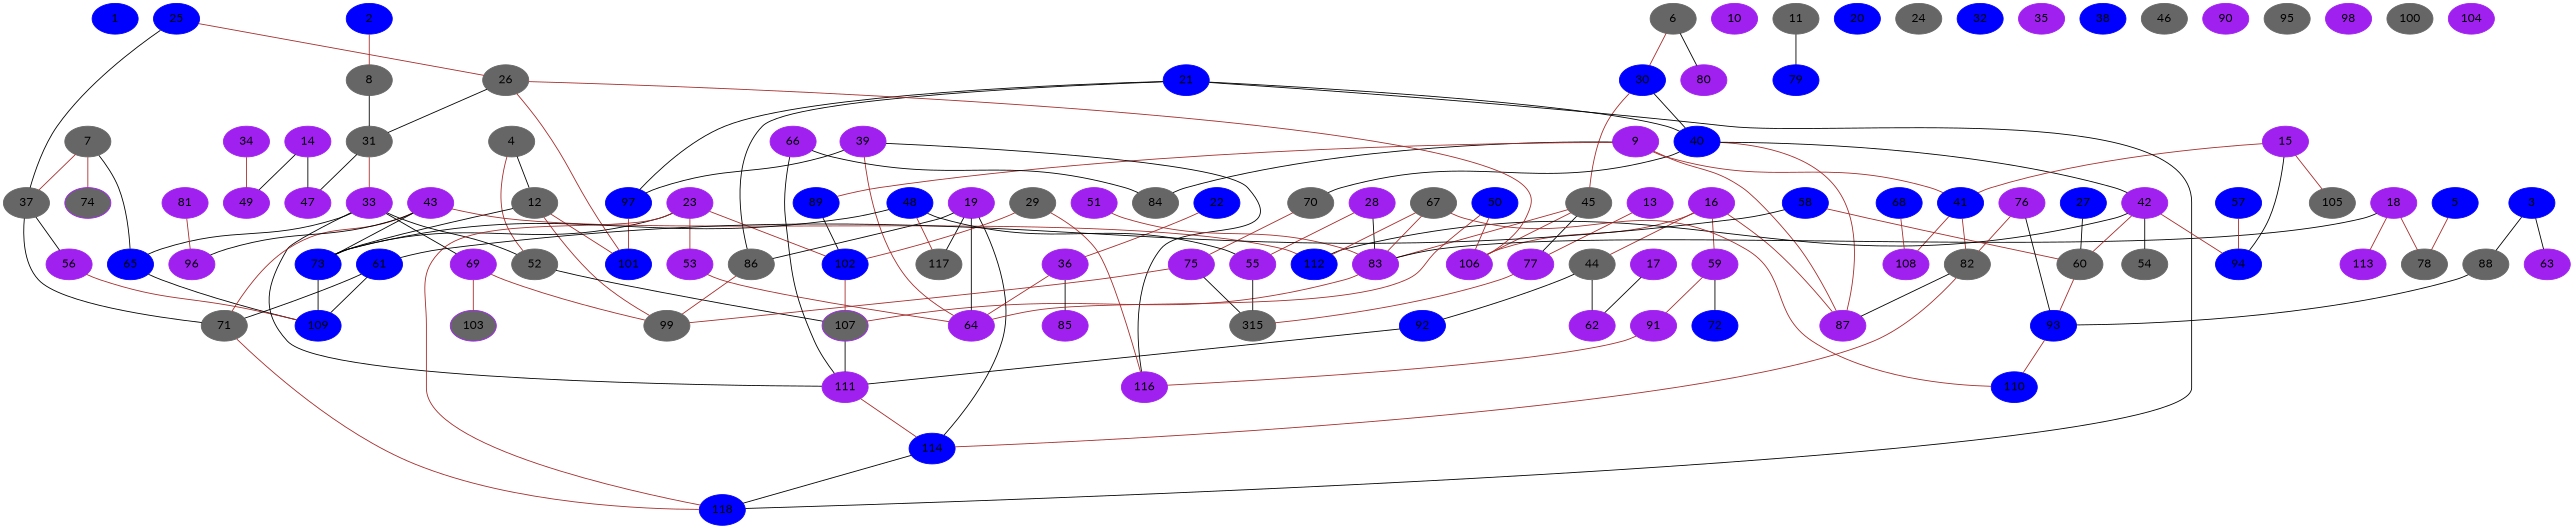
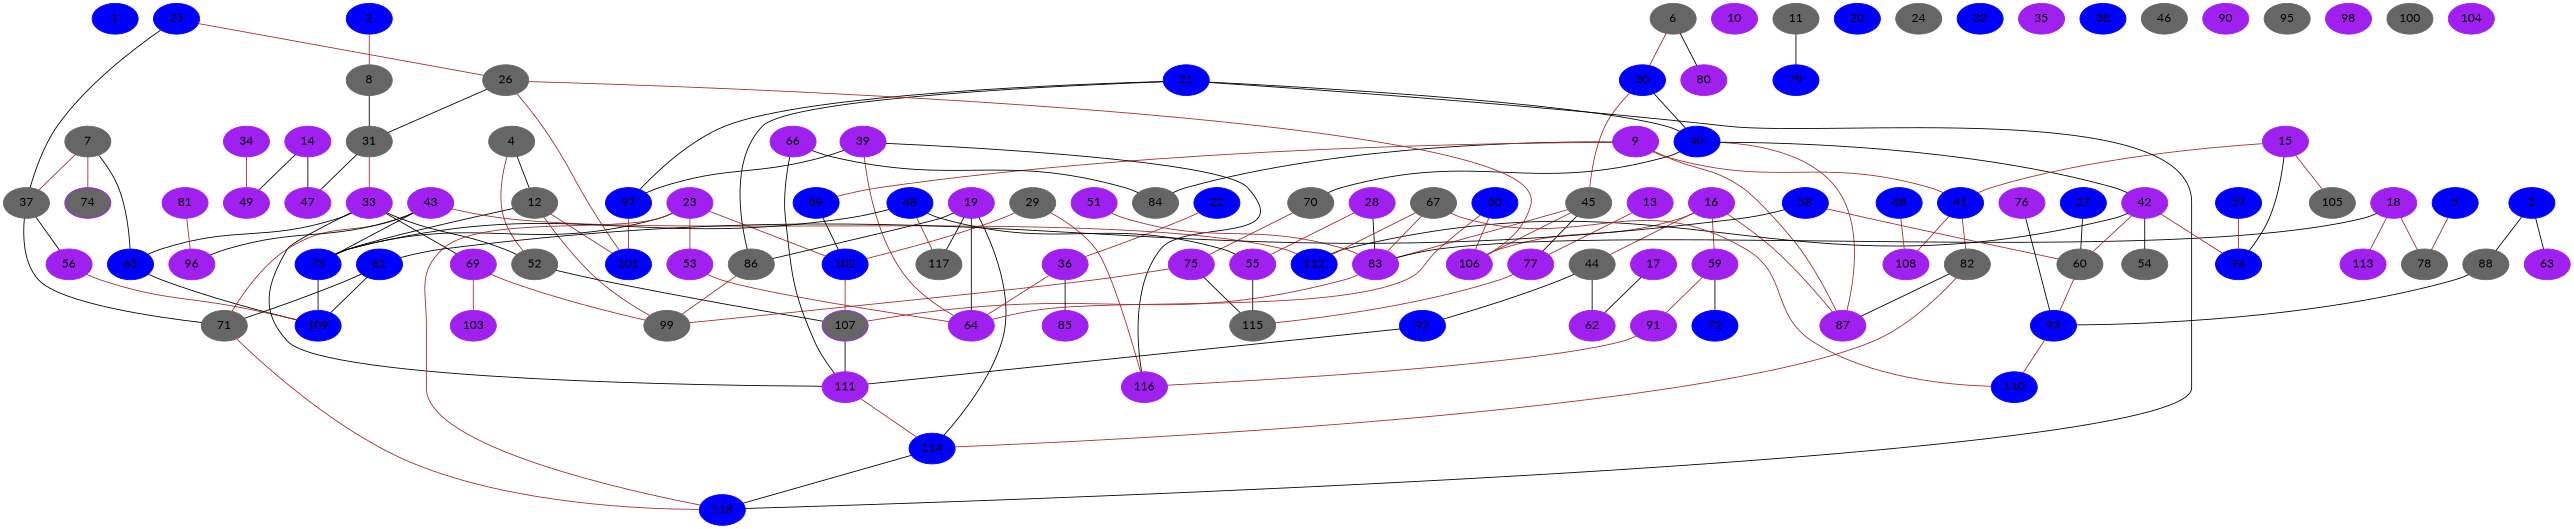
(1995, 234) -> none
(473, 326) -> (473, 326)
(1253, 326) -> (1253, 326)
